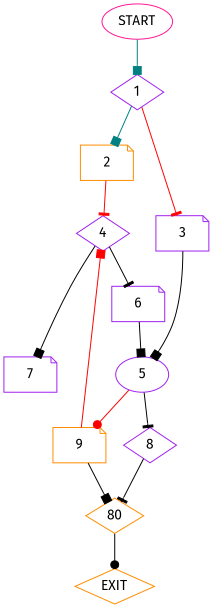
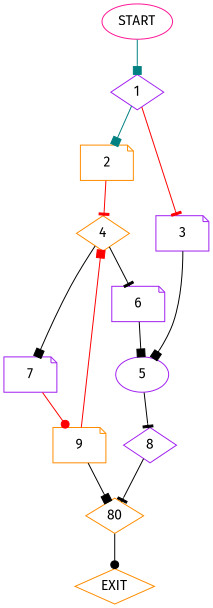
(103, 233) -> (103, 233)
(114, 406) -> (53, 407)
